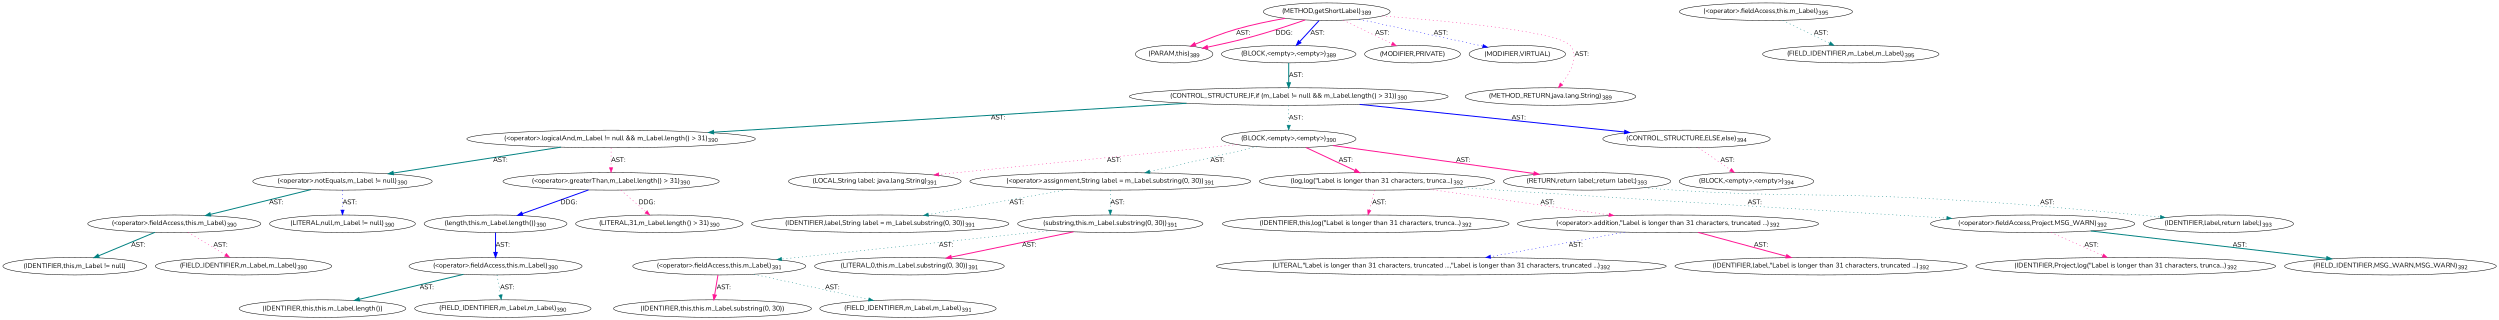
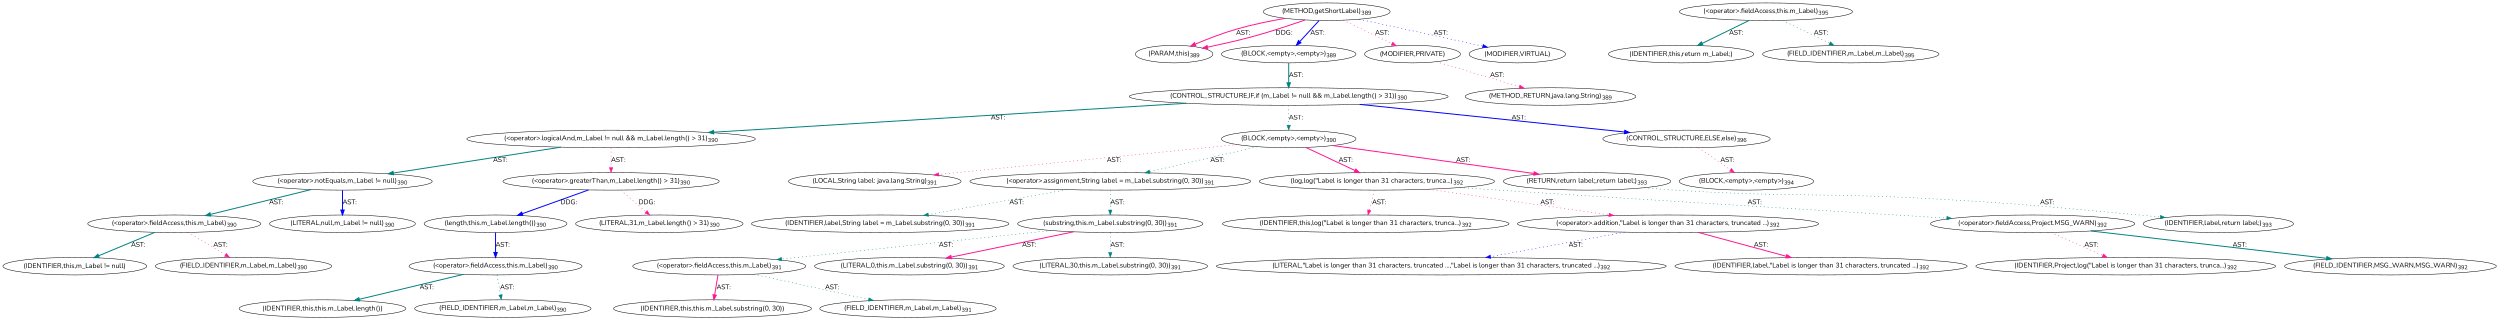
(1499, 28) -> (1478, 74)
none -> (1681, 54)
(1742, 138) -> (1742, 138)
(342, 200) -> (342, 200)
none -> (1110, 266)
